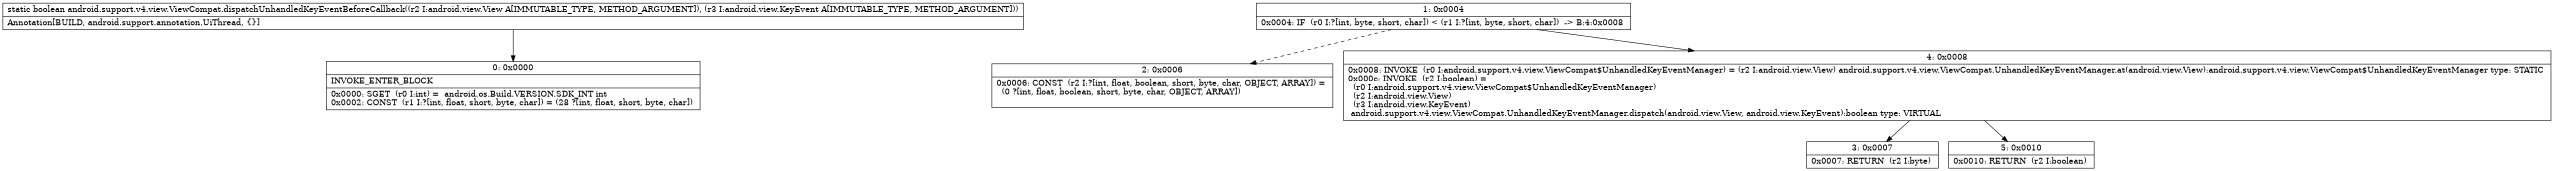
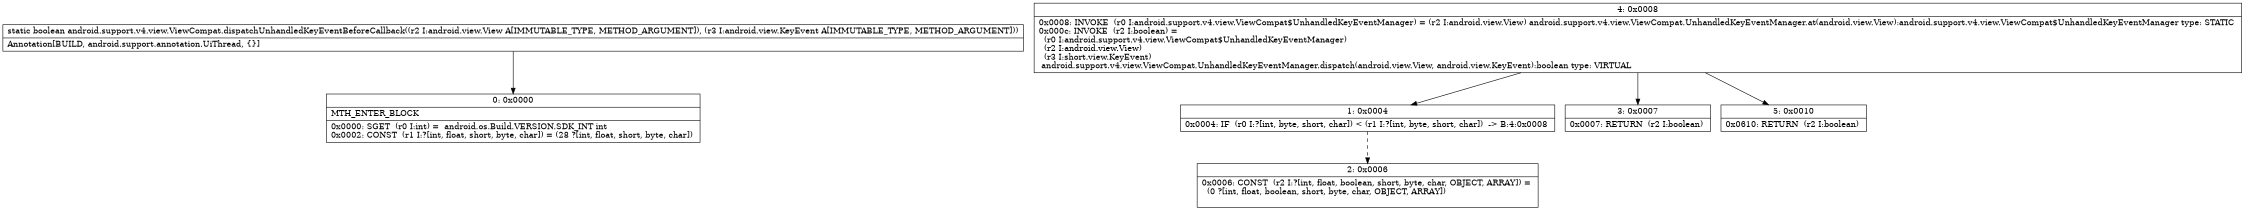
(1613, 40) -> (1469, 88)
(382, 81) -> (375, 114)
(1410, 105) -> (1095, 57)
(1872, 161) -> (1638, 124)
(2021, 161) -> (1794, 124)
